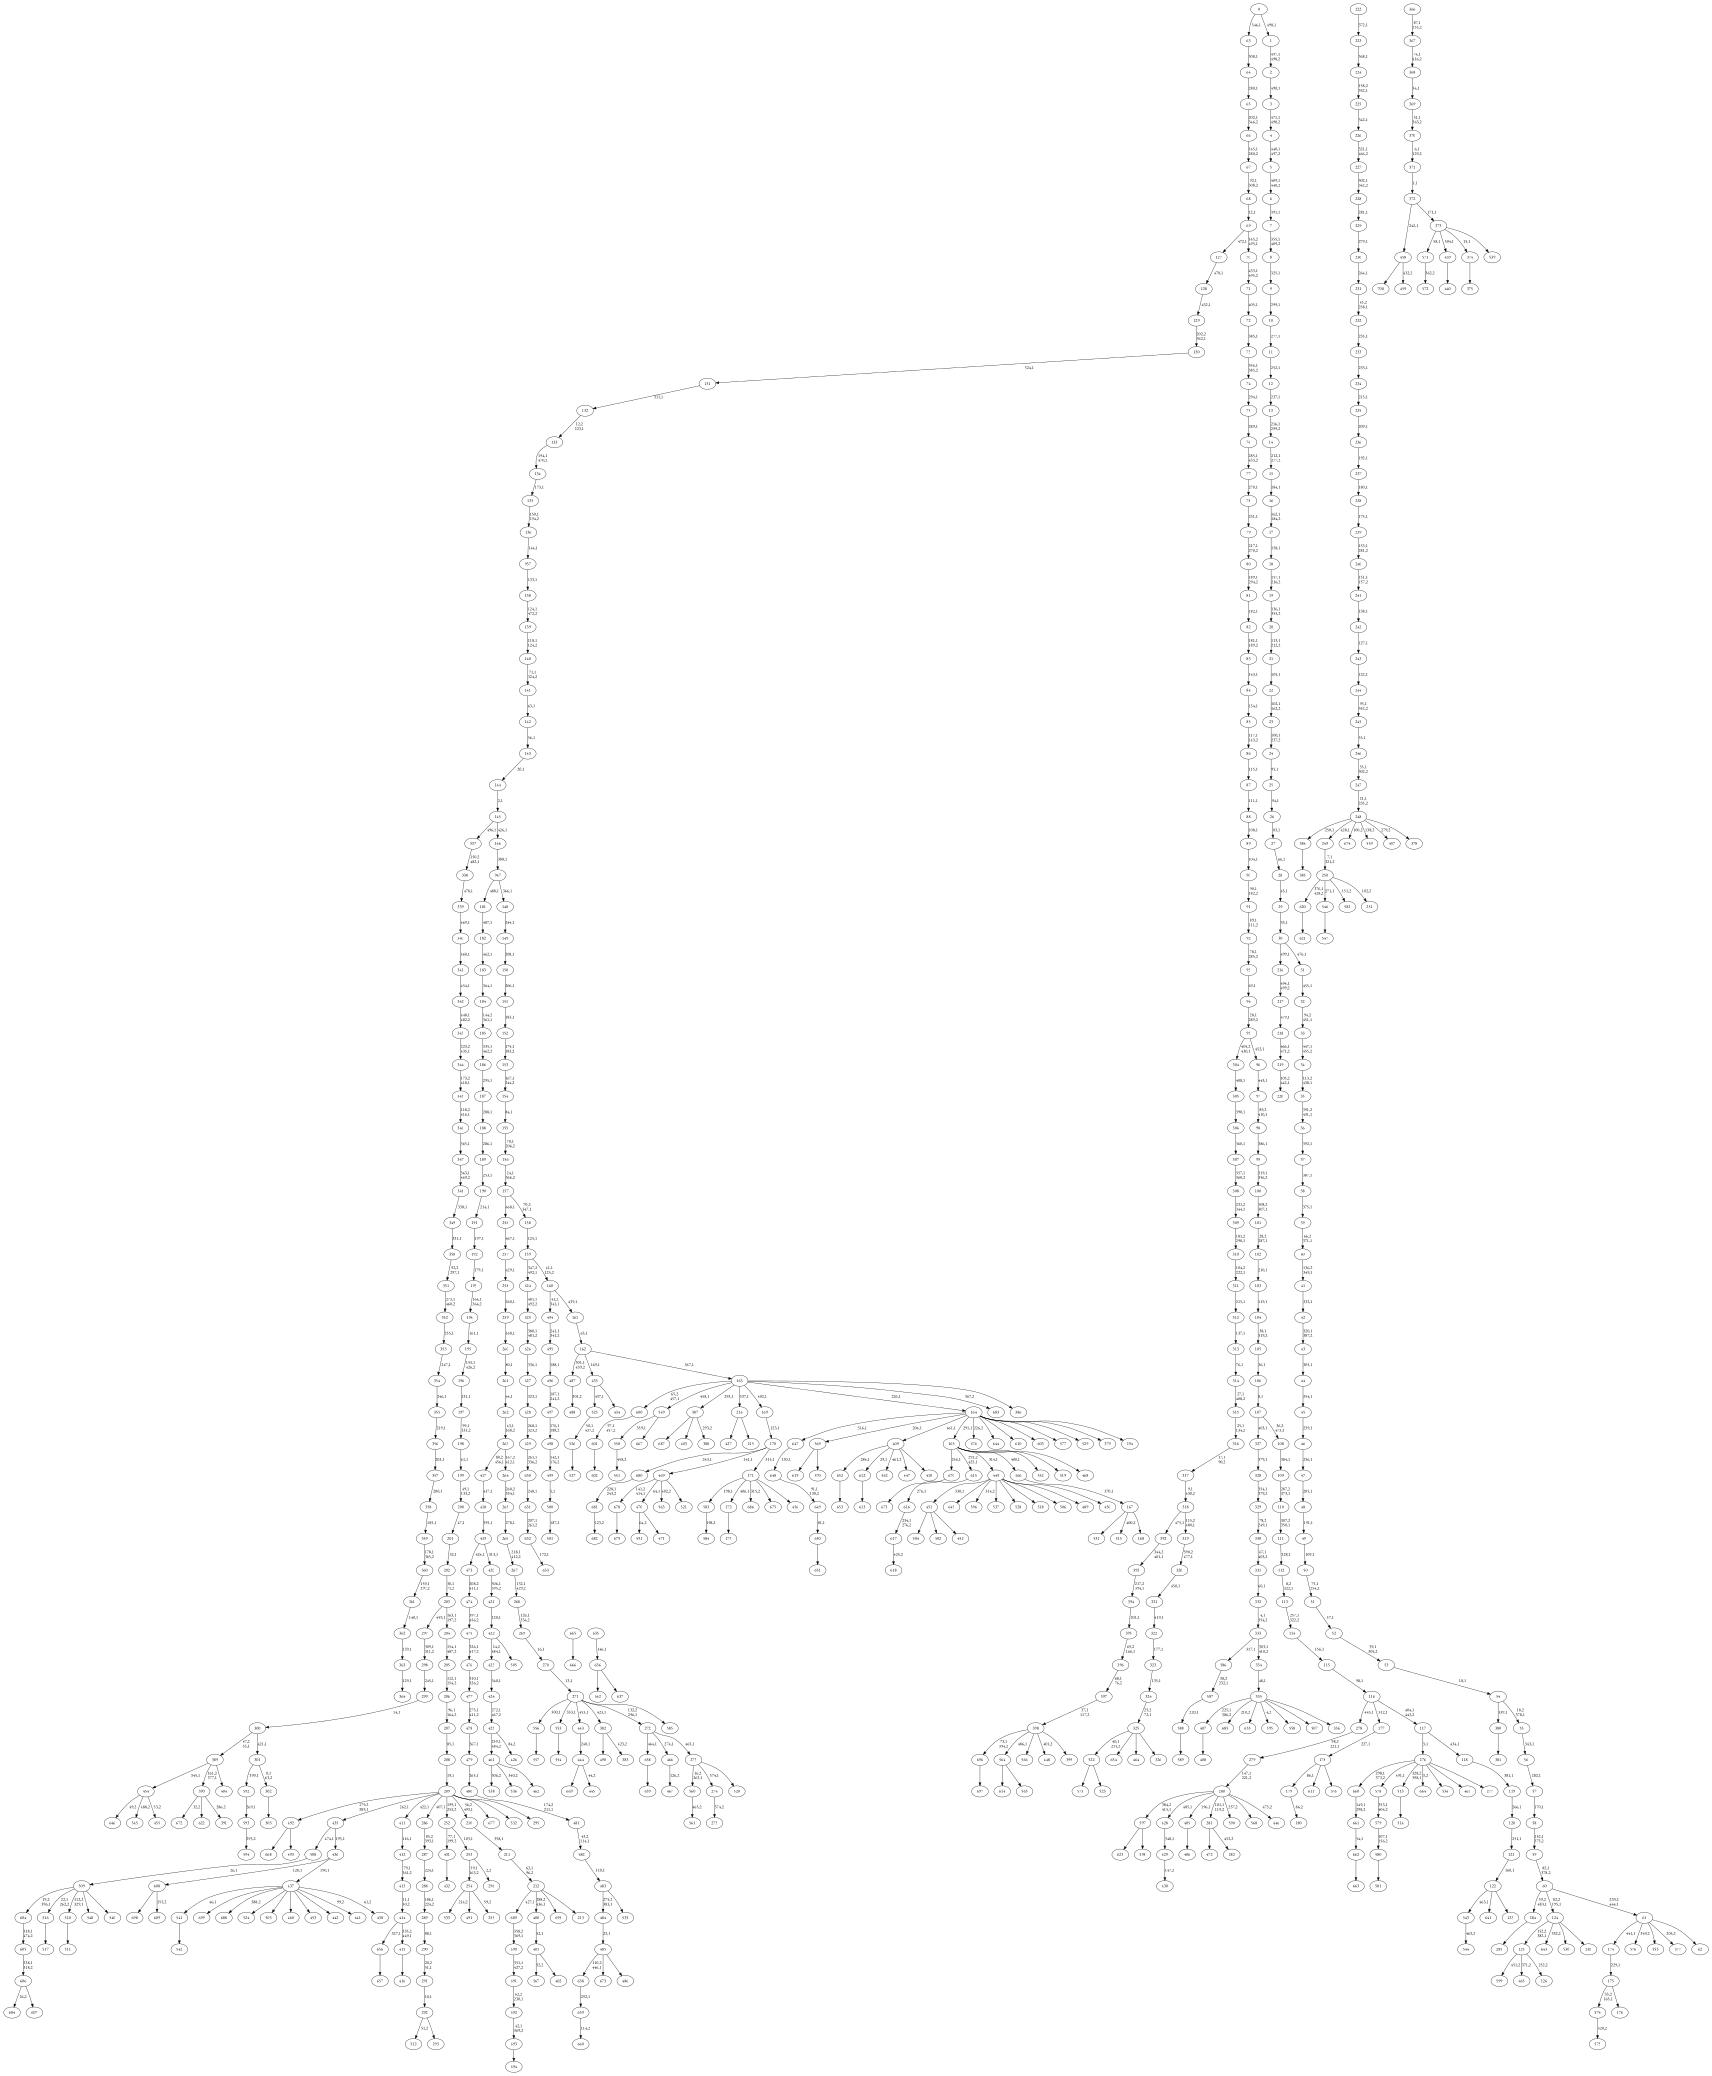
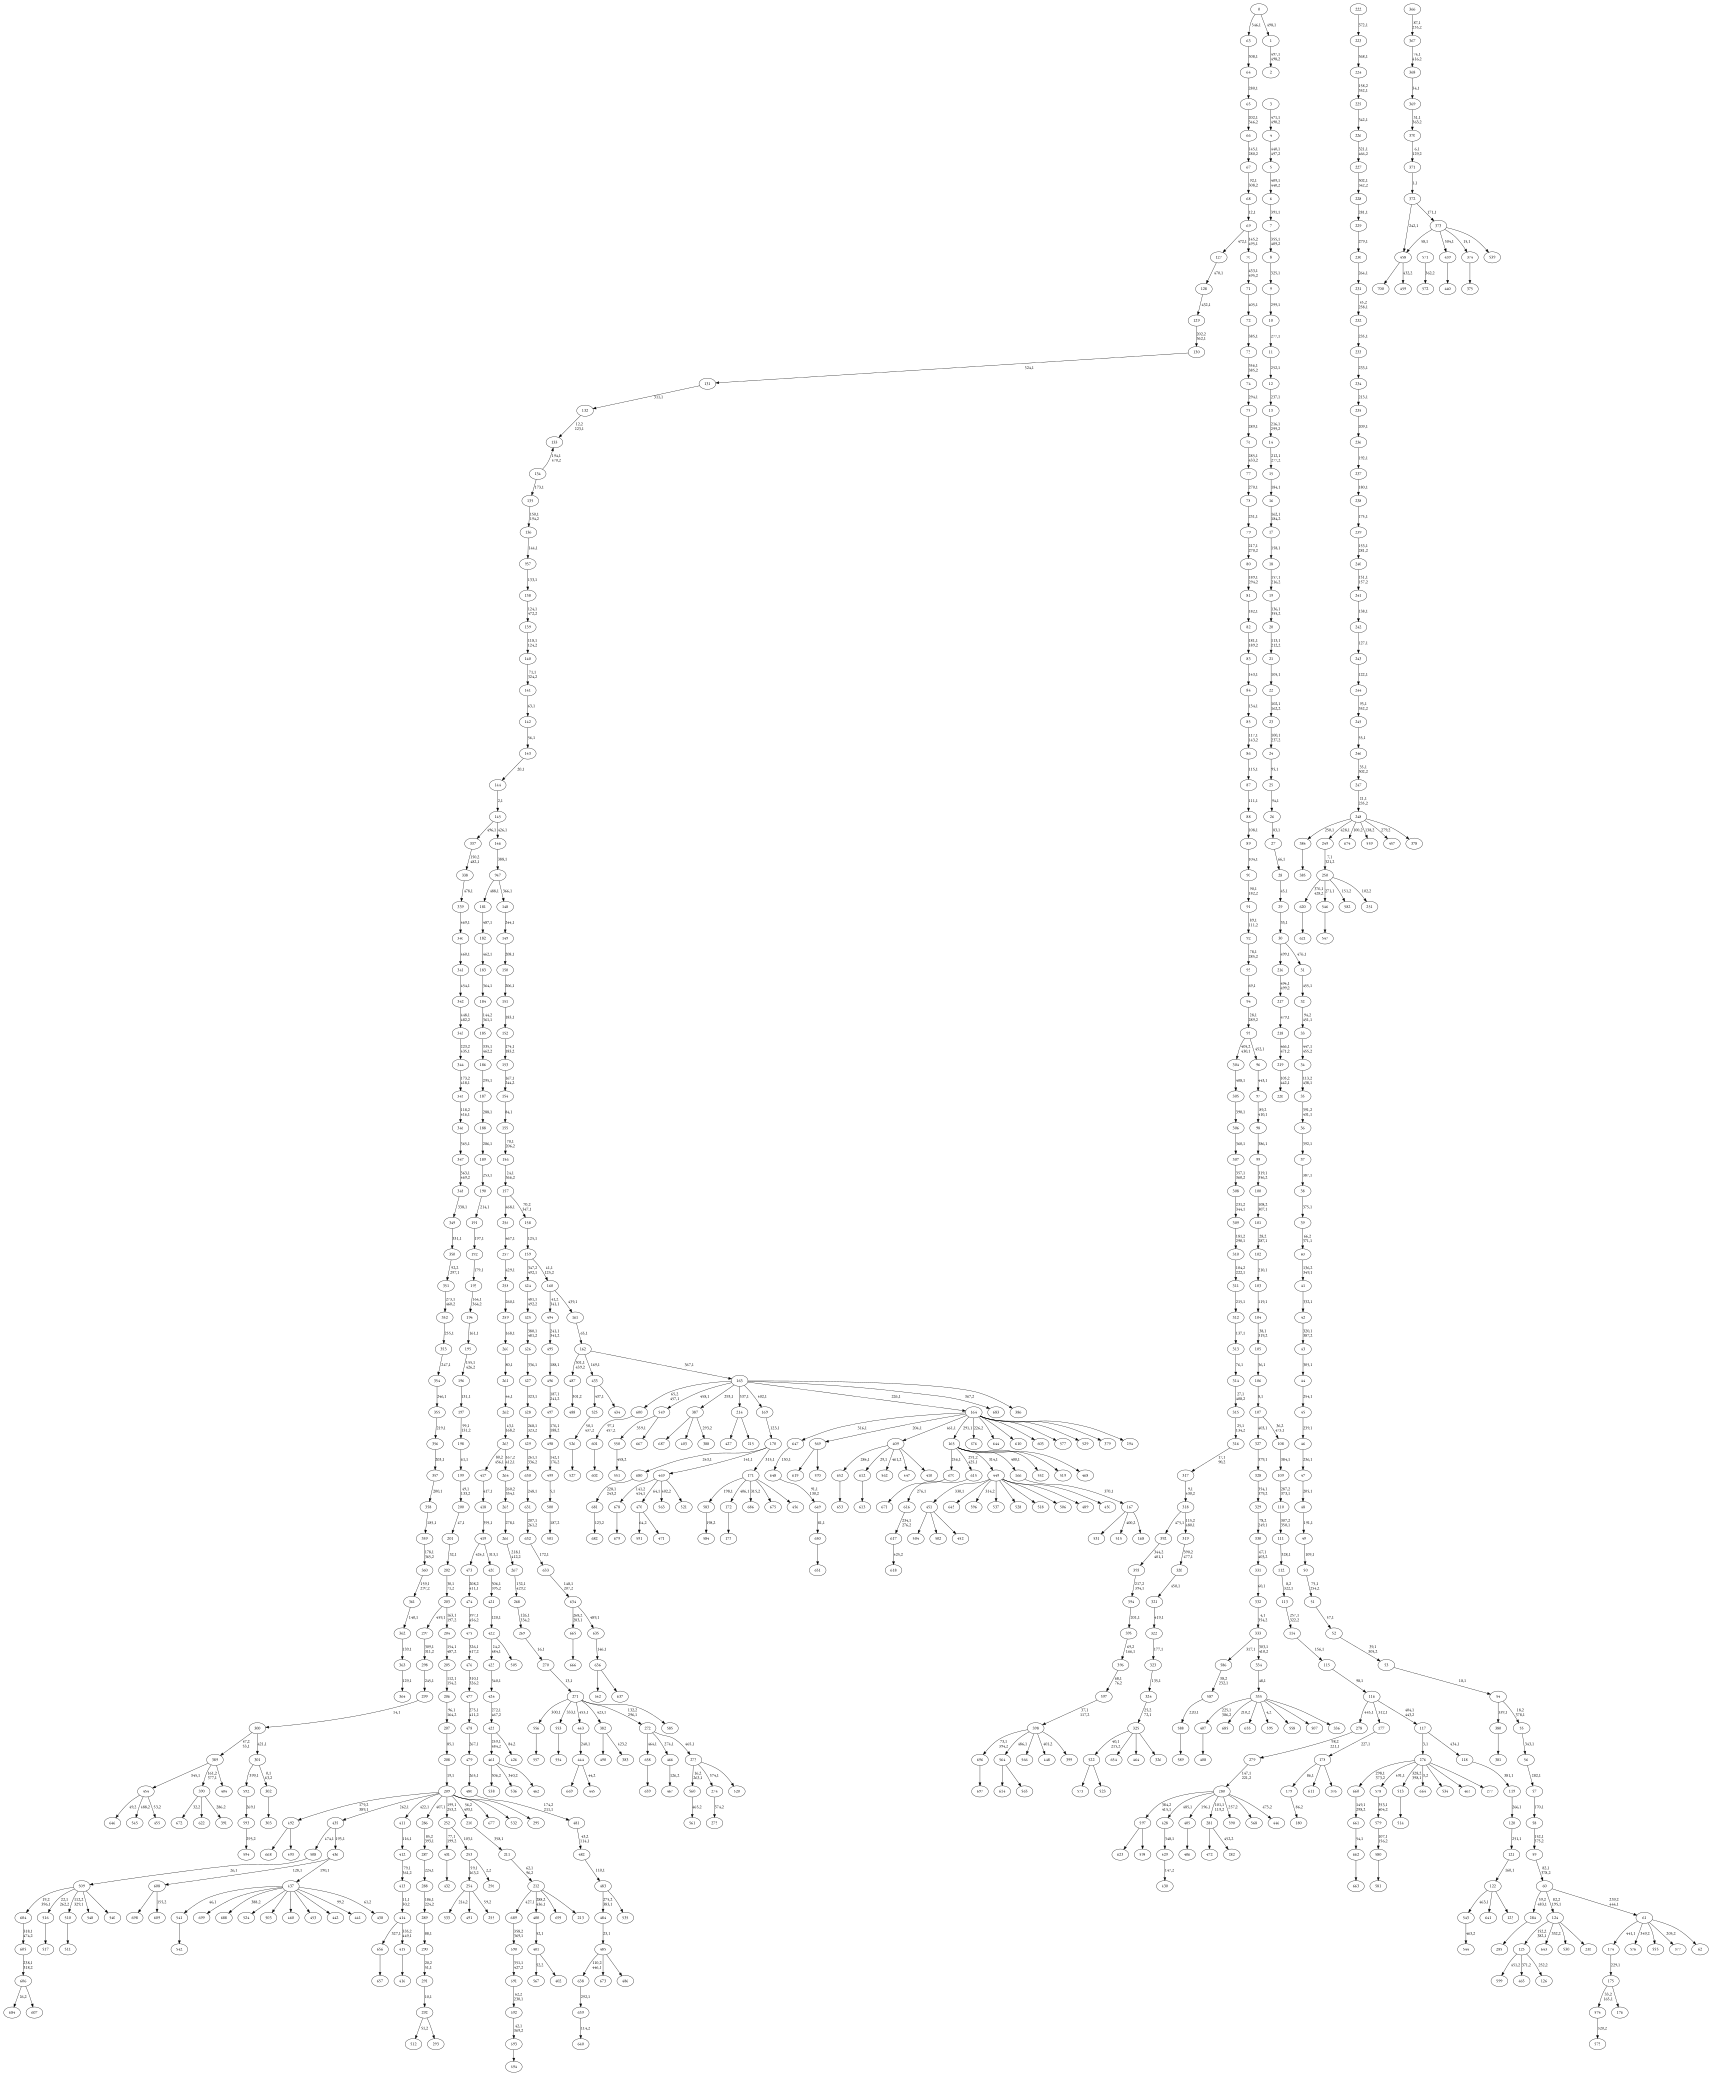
(1271, 87) -> none
(1432, 240) -> (1419, 238)
(538, 453) -> (549, 461)
none -> (573, 1602)
